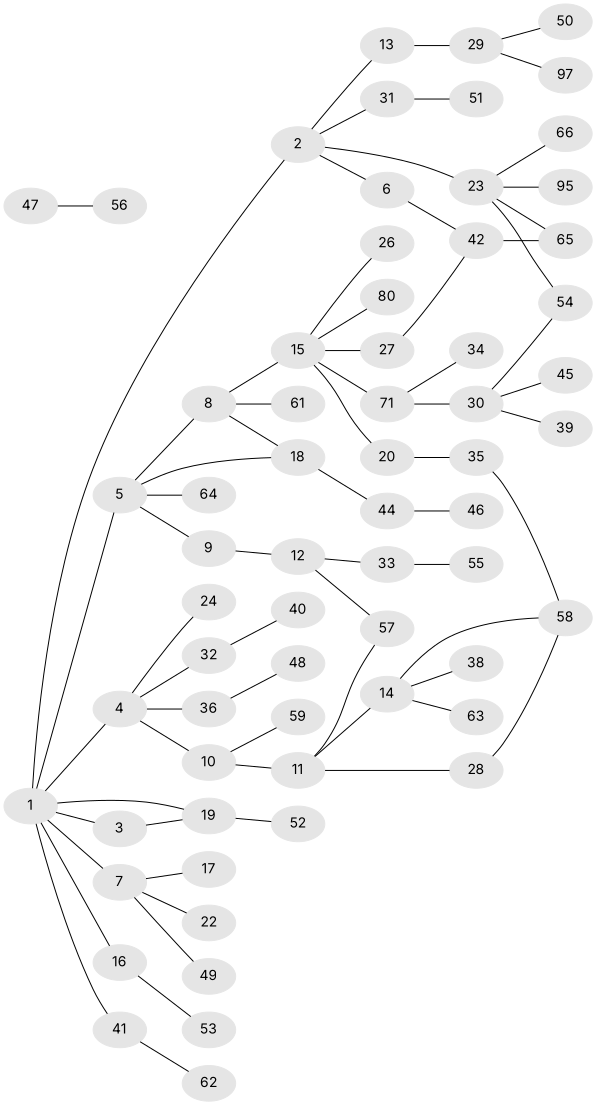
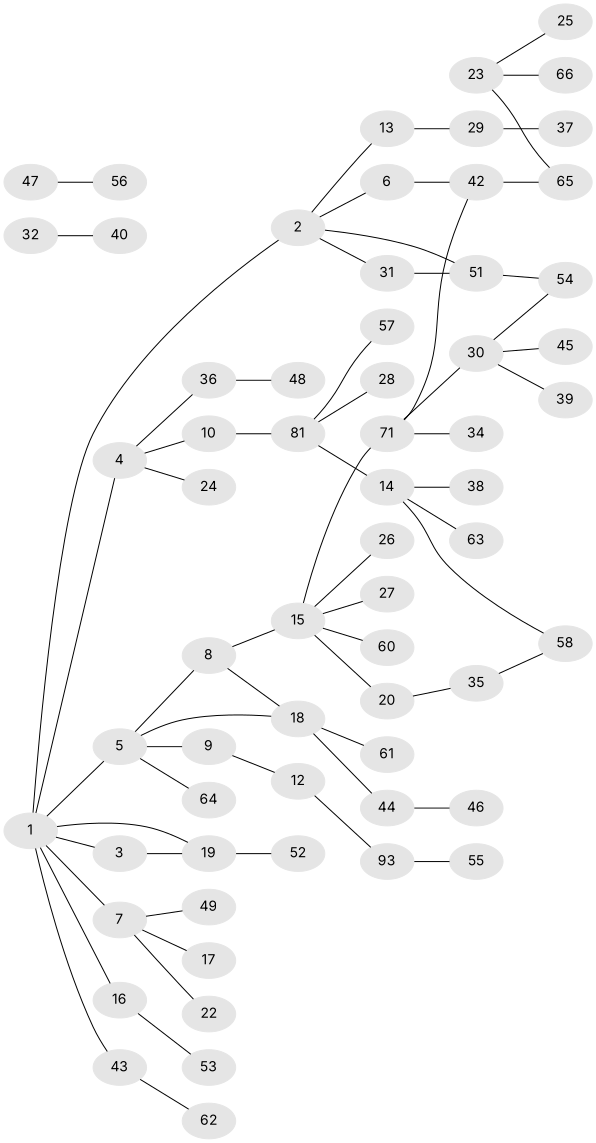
(565, 22) -> none
(565, 75) -> (565, 129)
(390, 158) -> (391, 241)
(565, 187) -> (565, 22)
(526, 248) -> (521, 277)
(387, 297) -> (387, 648)
(435, 297) -> (438, 311)
(254, 404) -> (343, 737)
(387, 564) -> (387, 862)
(343, 593) -> none
(164, 682) -> none
(530, 698) -> none
(298, 717) -> none
(298, 770) -> (298, 434)
(120, 1030) -> (120, 1068)
